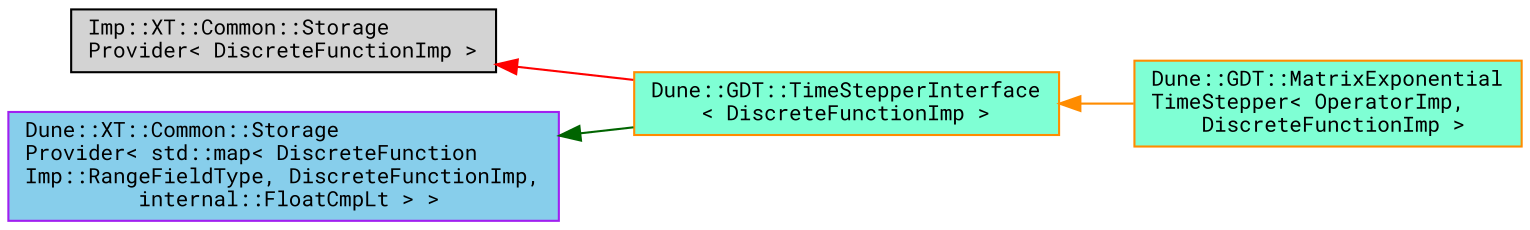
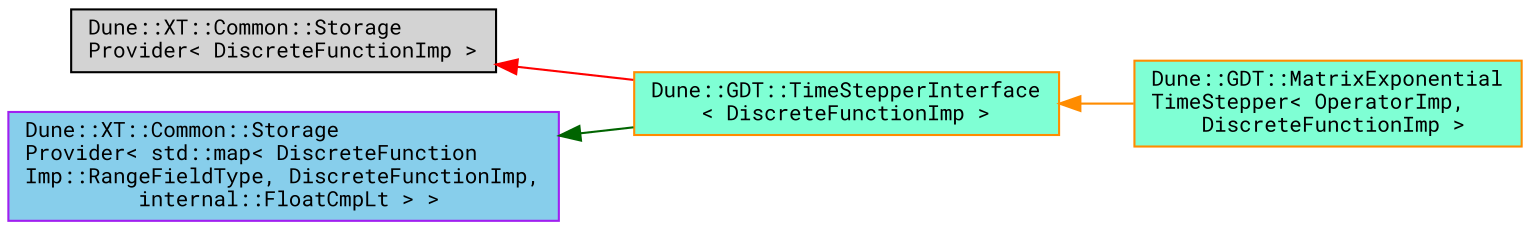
(284, 41) -> (284, 41)
